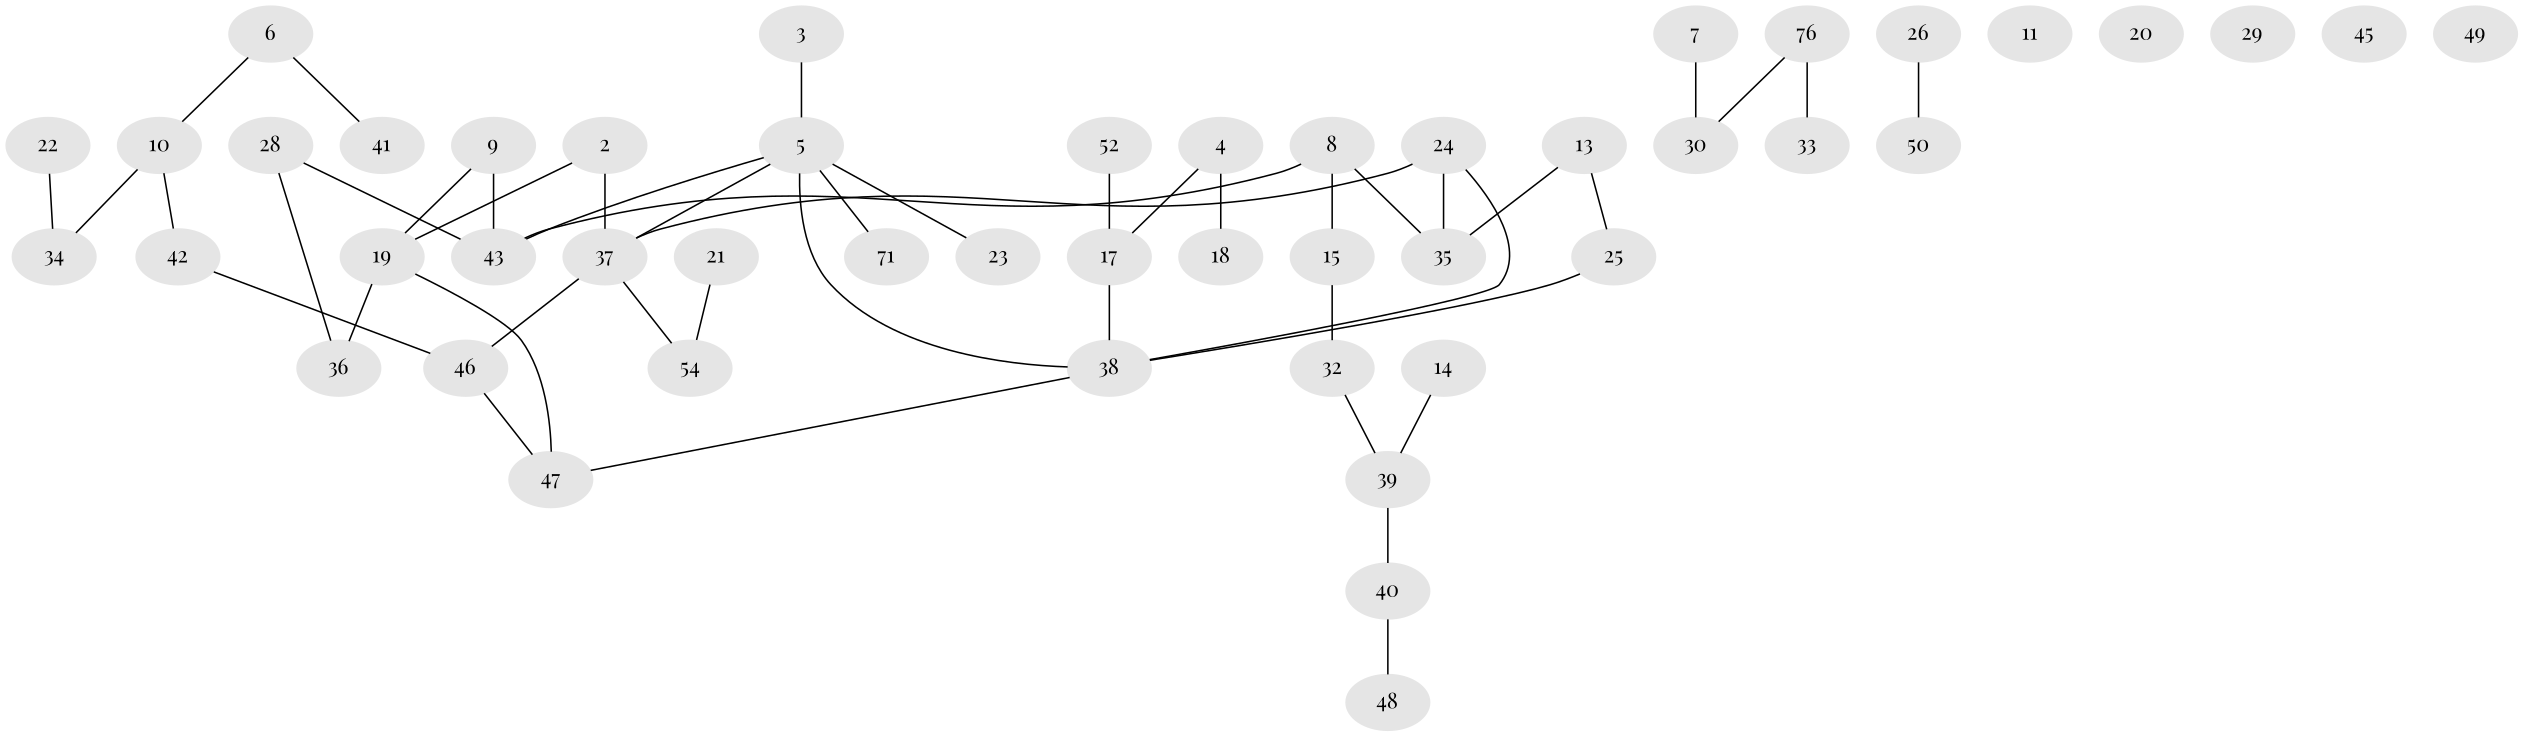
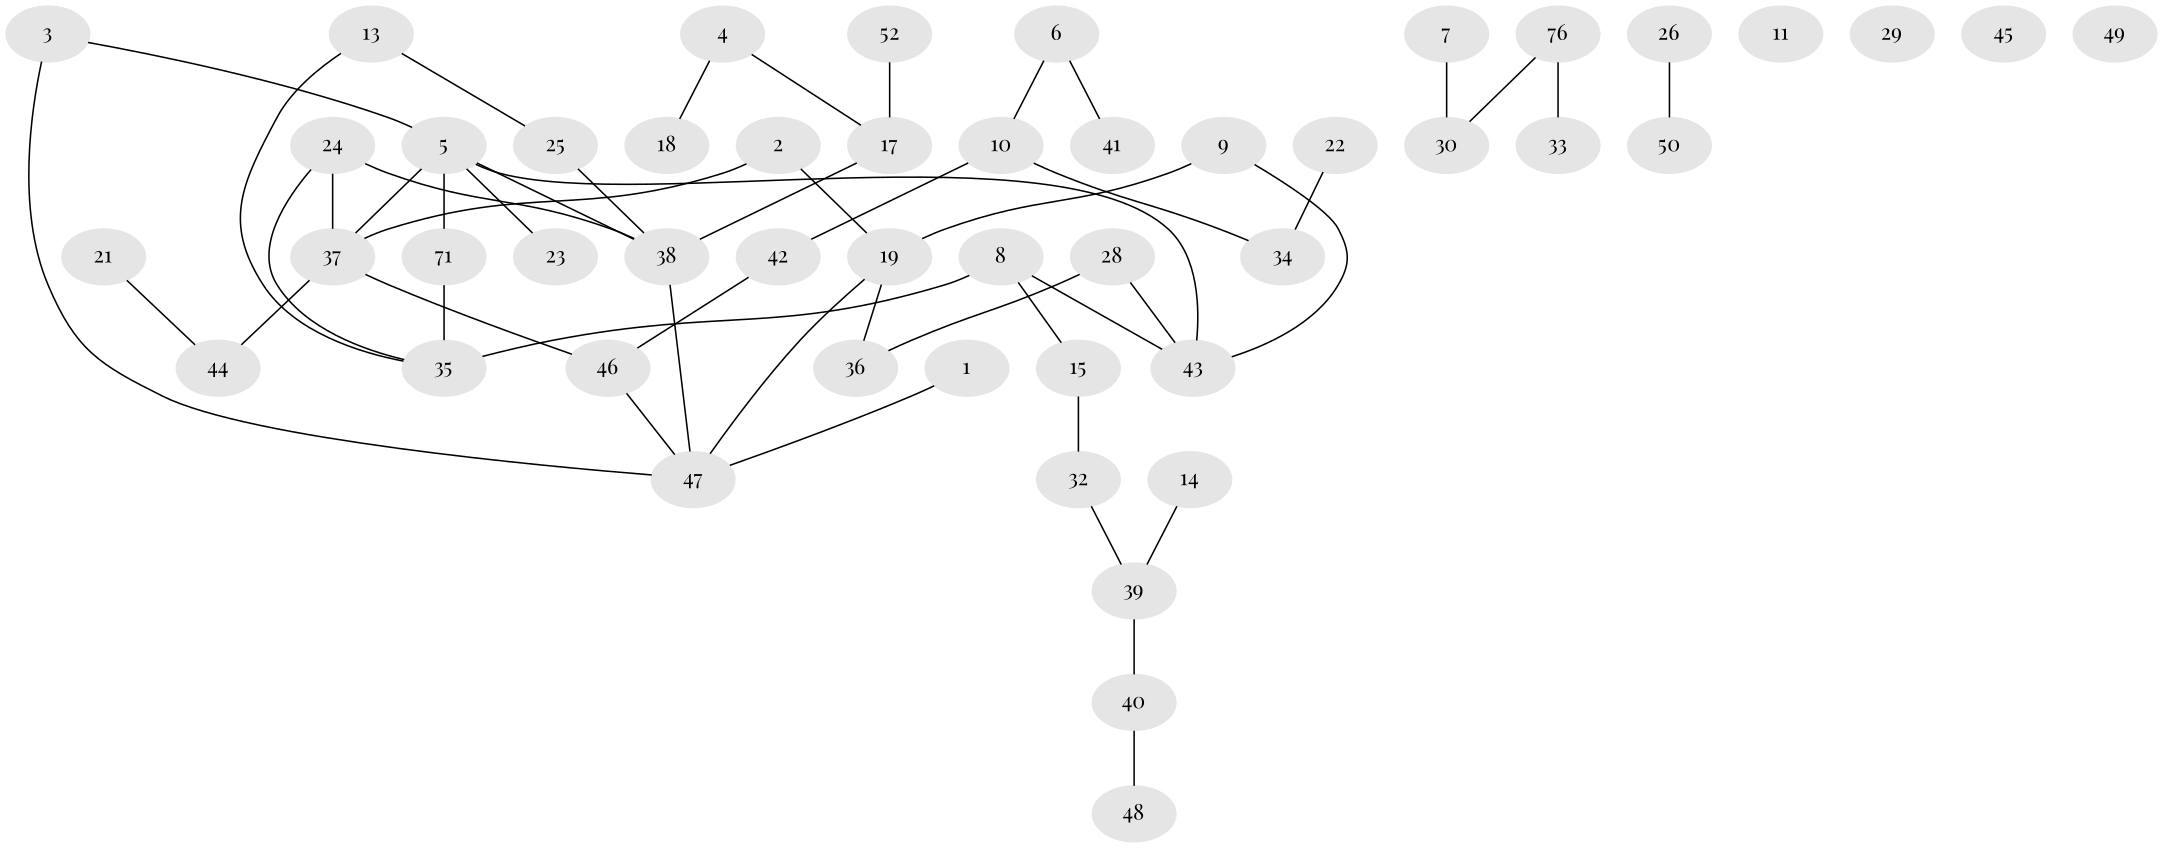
(2141, 34) -> none
none -> (444, 318)
(690, 368) -> (218, 368)
none -> (967, 368)
none -> (212, 414)
